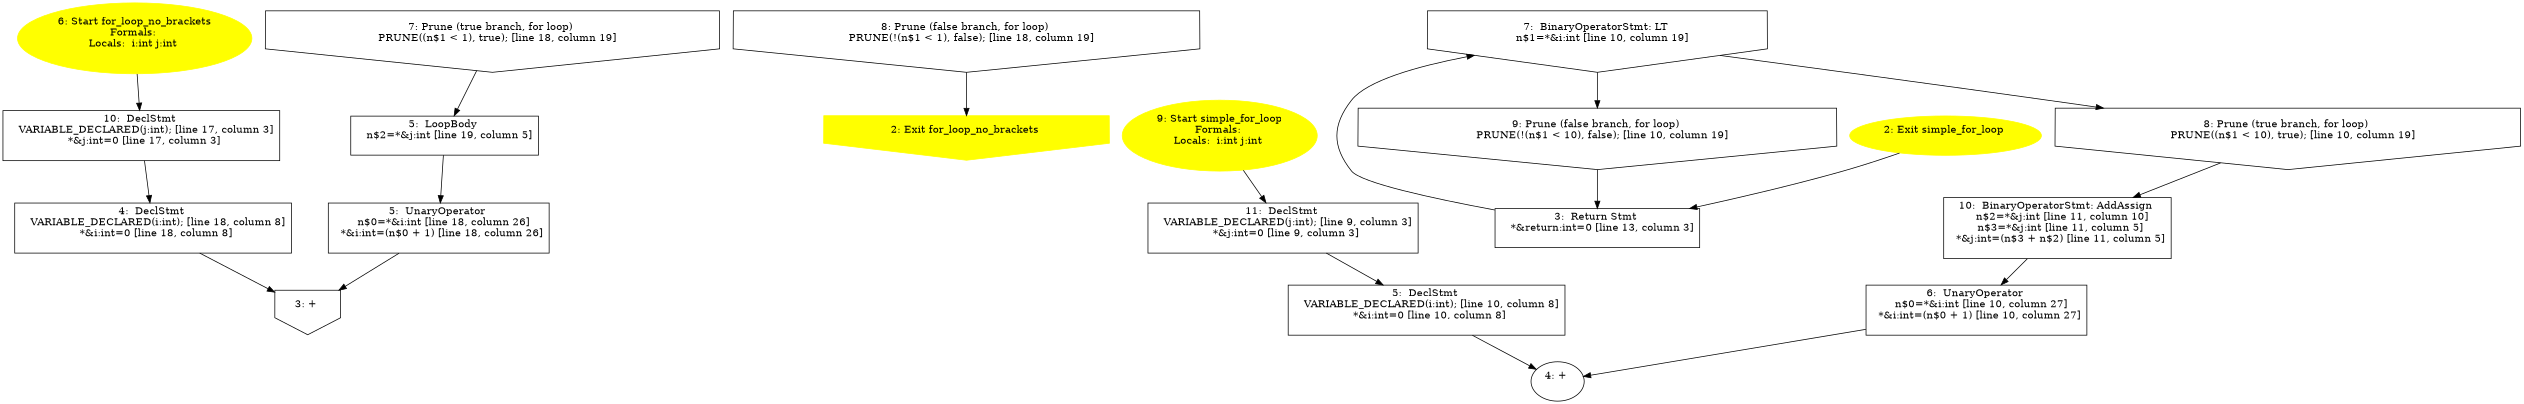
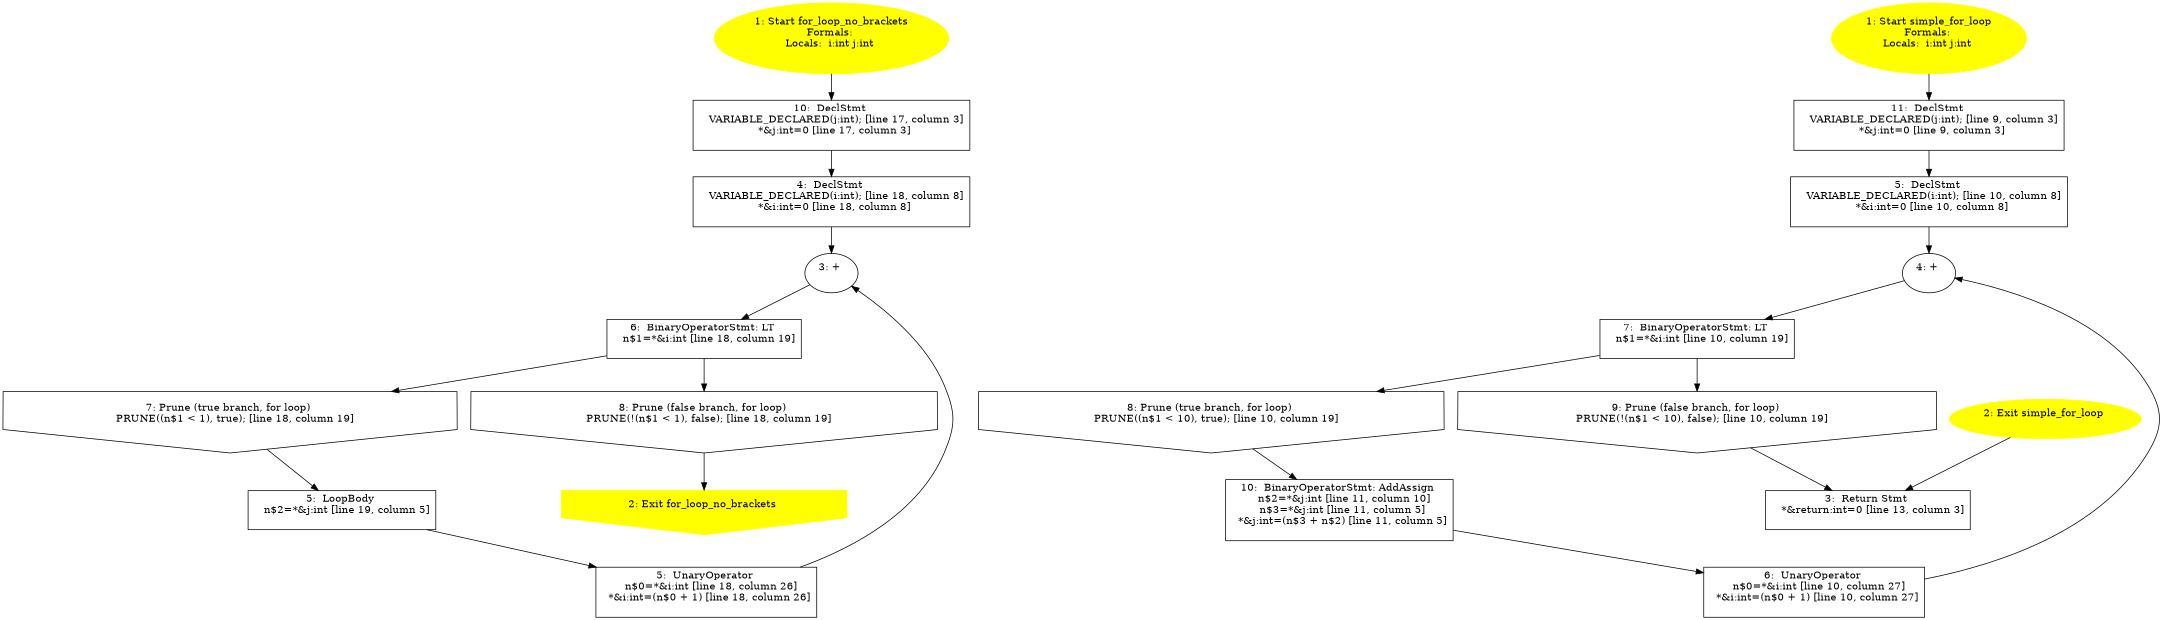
(135, 38) -> (831, 38)
(1597, 38) -> (1697, 339)
(1220, 136) -> (1929, 38)
(1339, 148) -> (1838, 299)
(308, 310) -> (831, 273)
none -> (704, 339)
